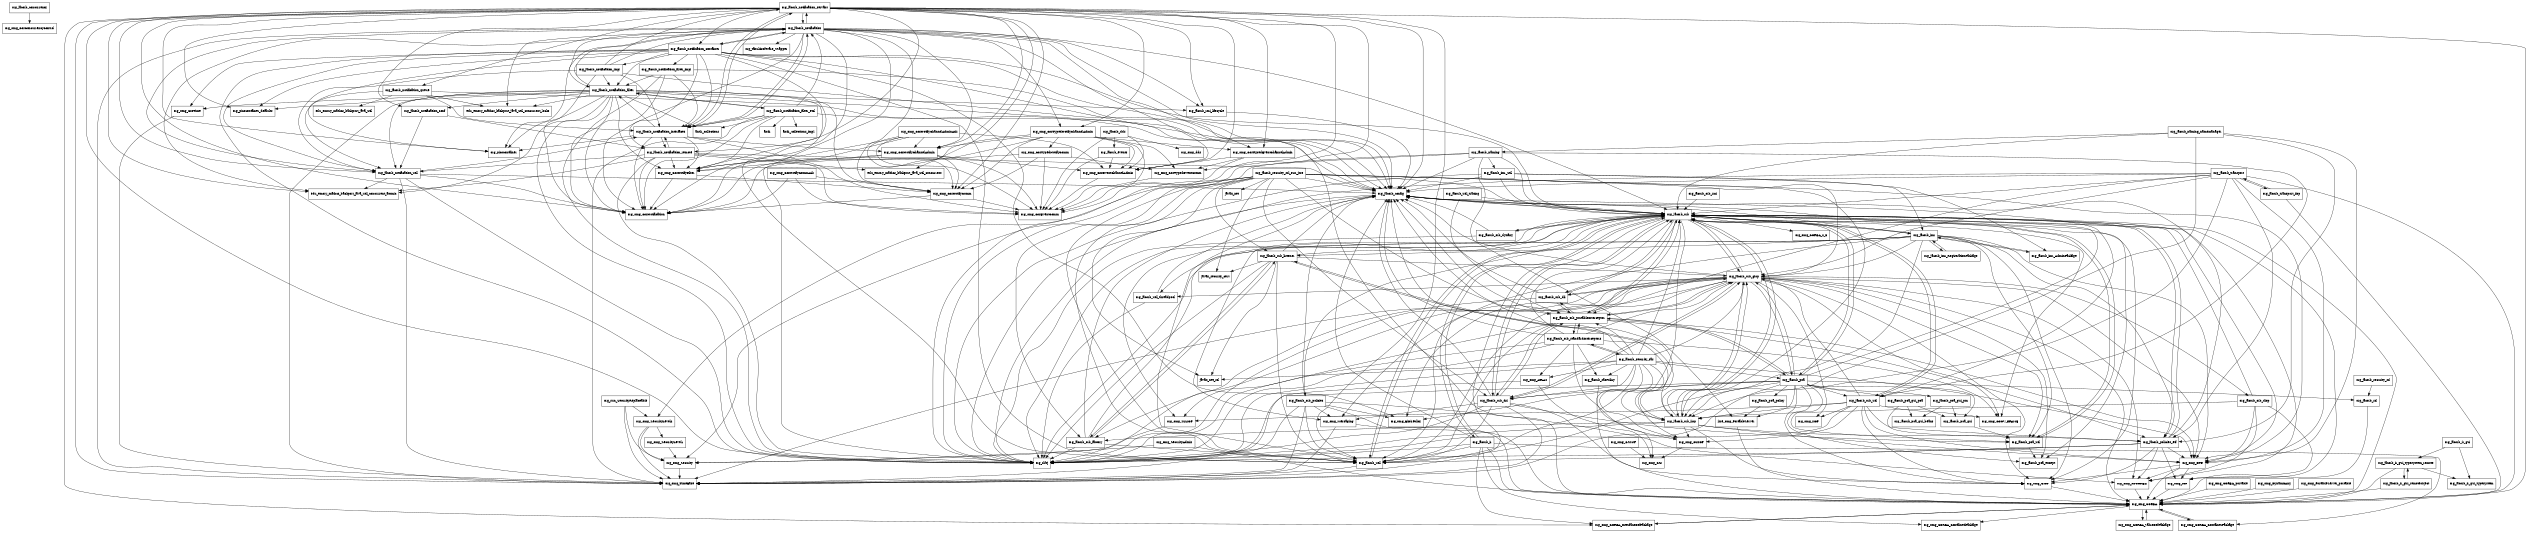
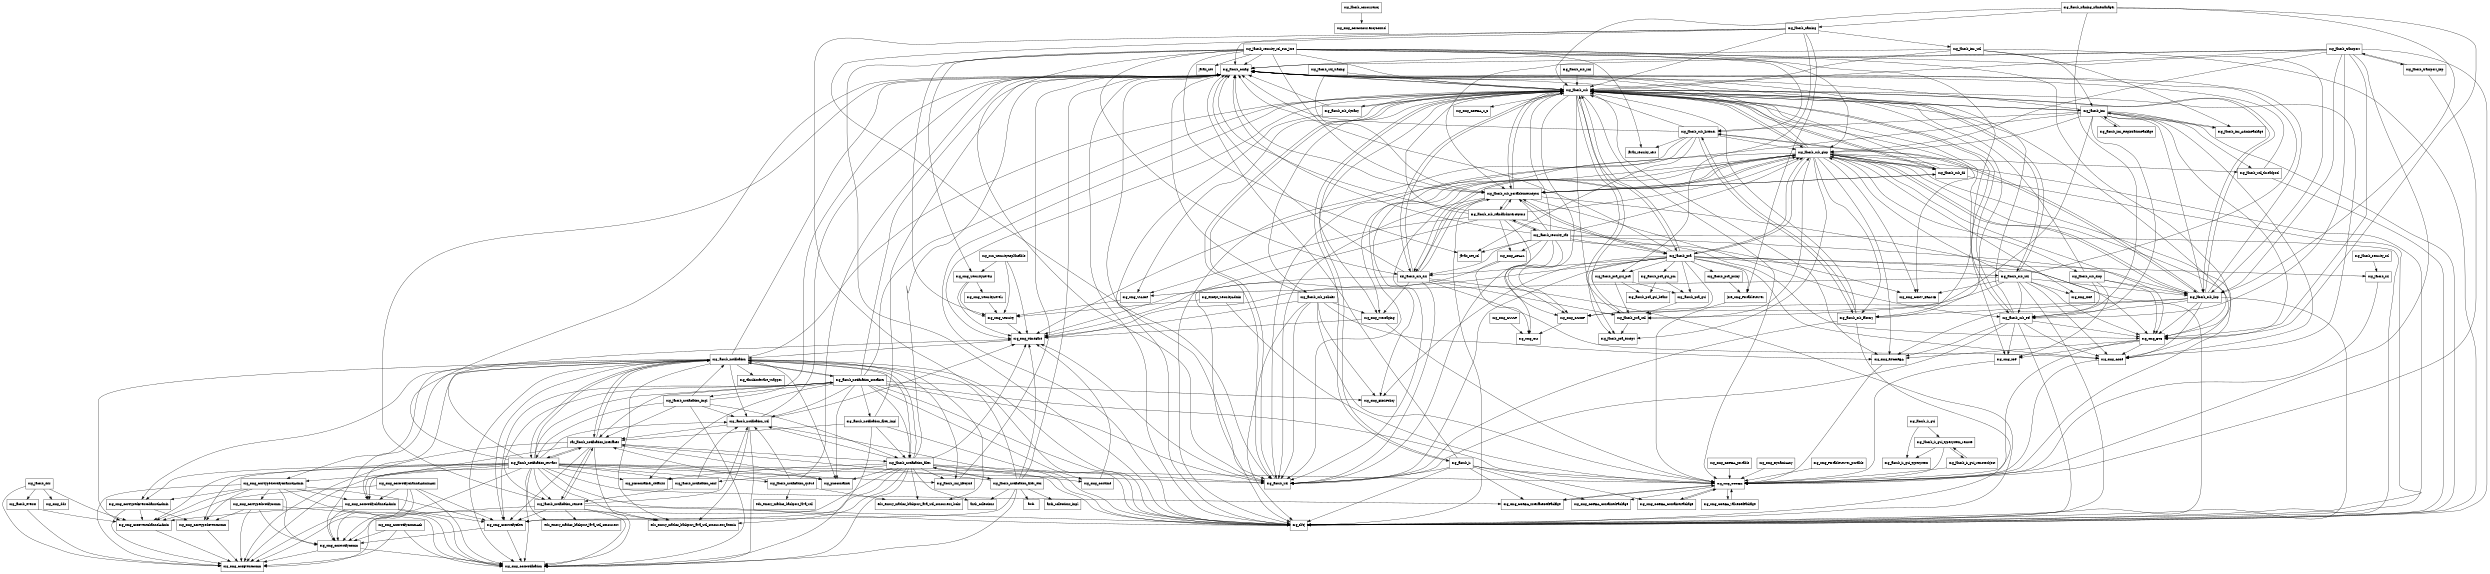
(661, 132) -> (595, 442)
(2157, 162) -> (1753, 148)
(97, 209) -> (881, 349)
(1600, 380) -> none
(1494, 401) -> (1413, 277)
(1174, 442) -> (1222, 298)
(2160, 442) -> (2016, 318)
